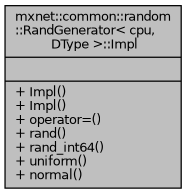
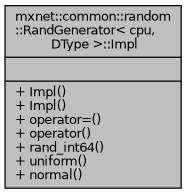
(41, 134) -> (53, 134)
